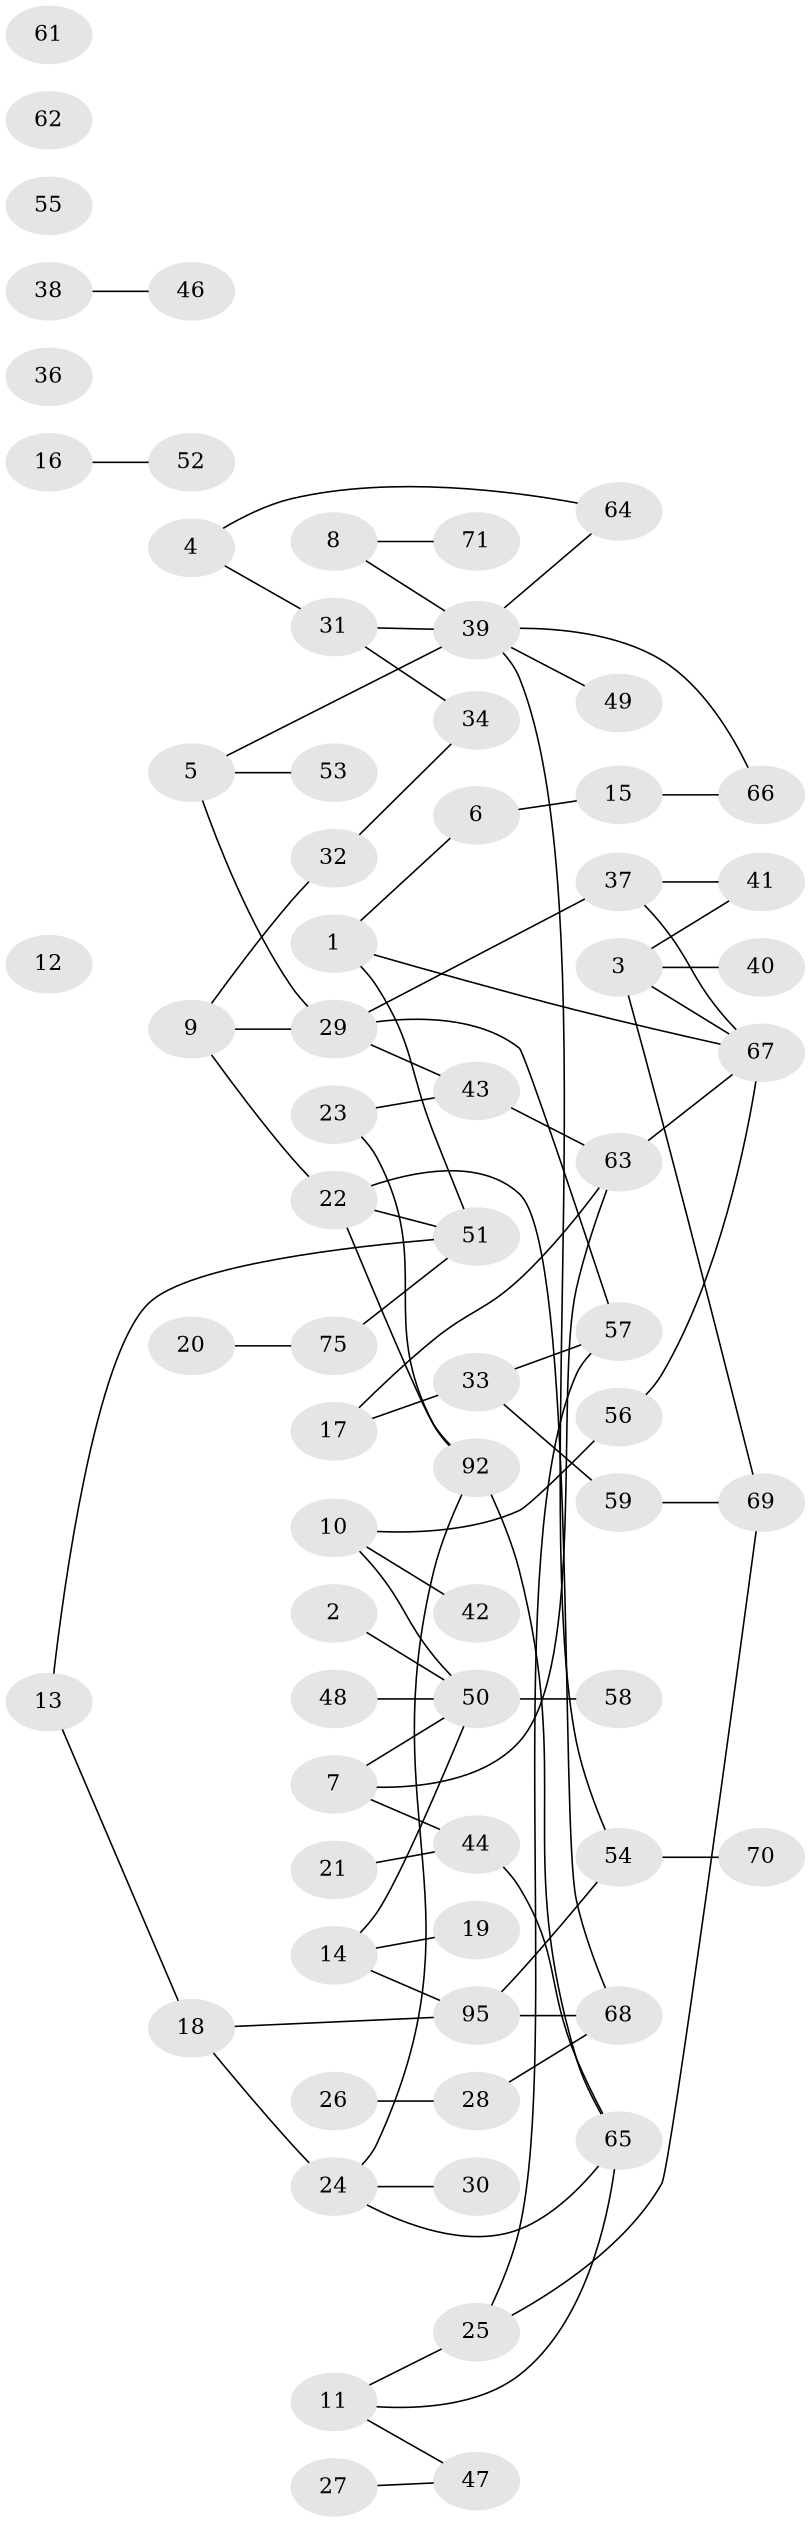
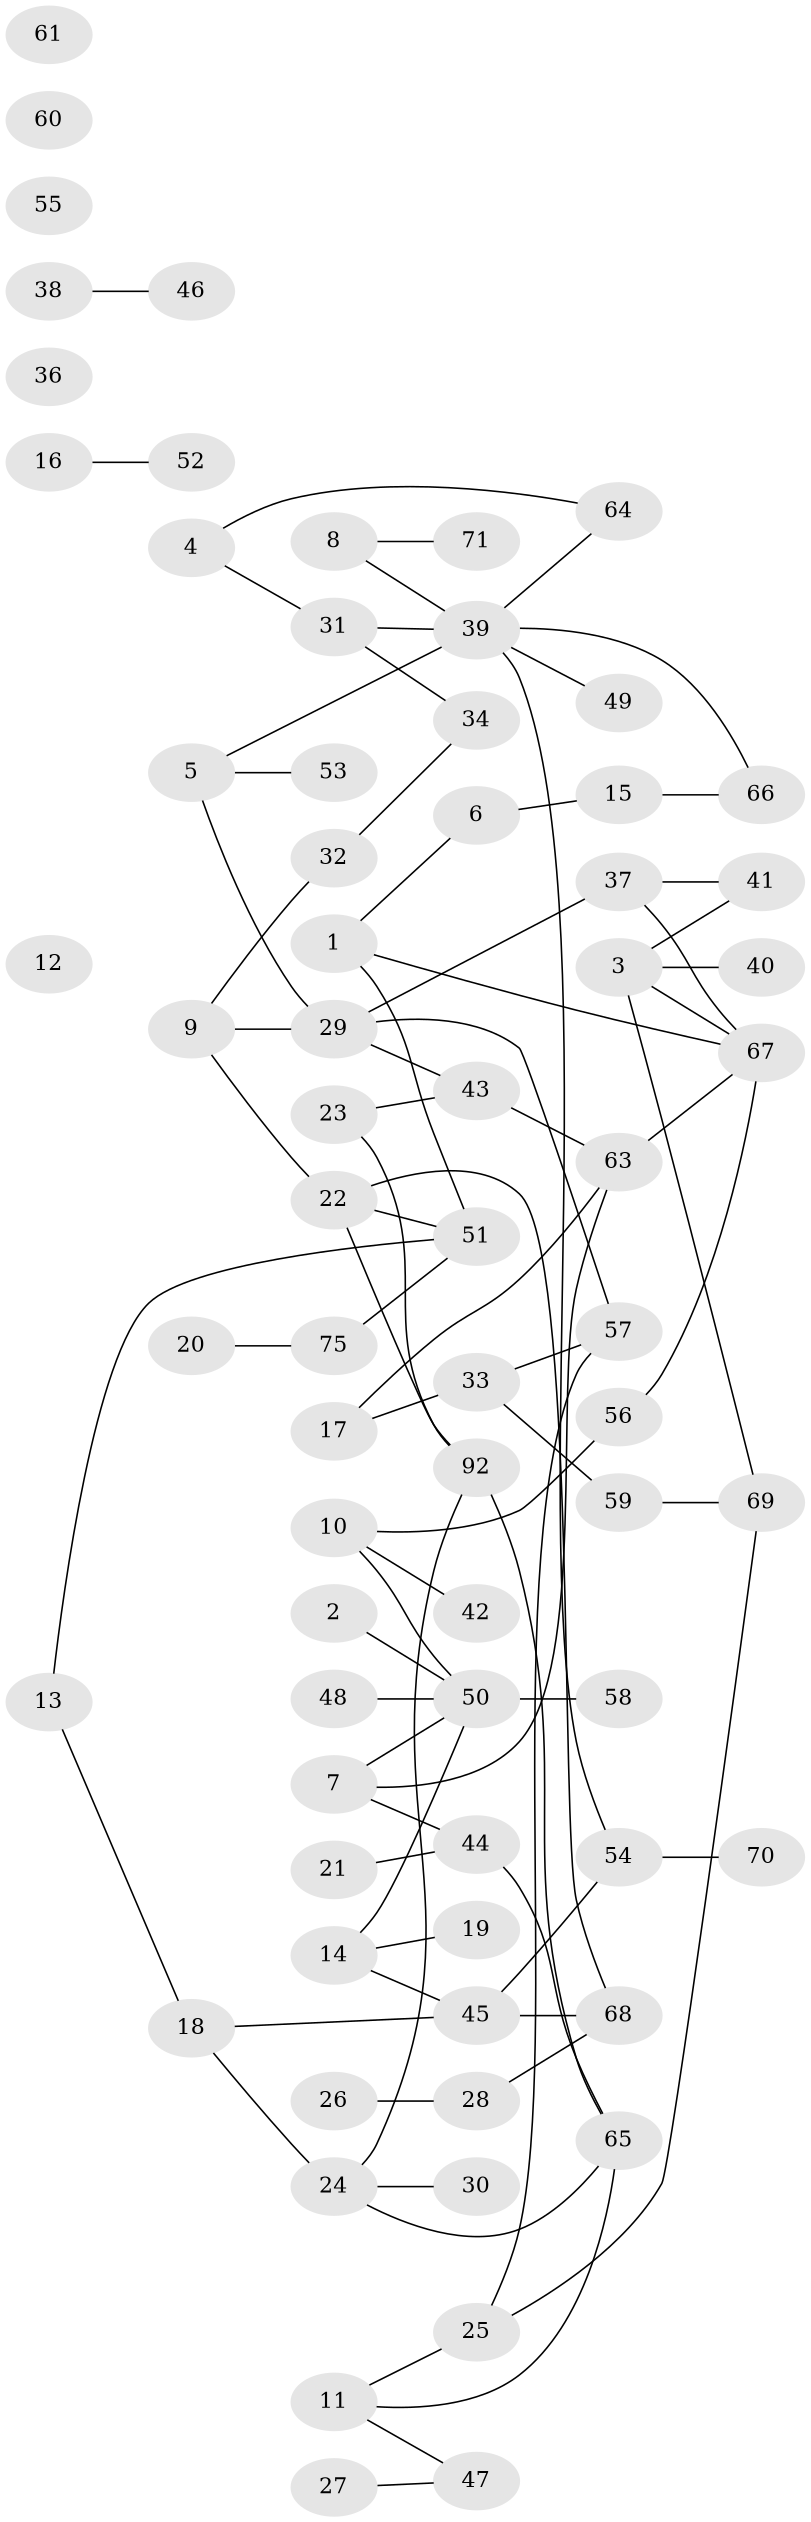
(49, 120) -> (49, 120)
(477, 2016) -> (477, 2016)
